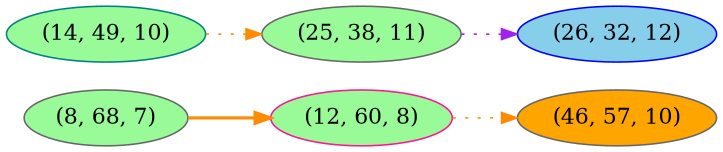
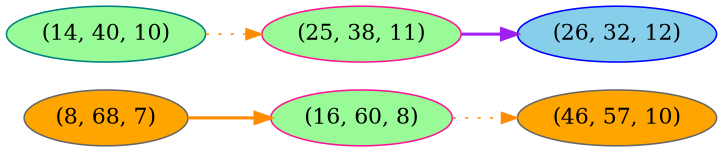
(106, 34) -> (106, 34)
(362, 34) -> (362, 34)
(481, 34) -> (481, 34)
(106, 118) -> (106, 118)
(362, 118) -> (362, 118)
